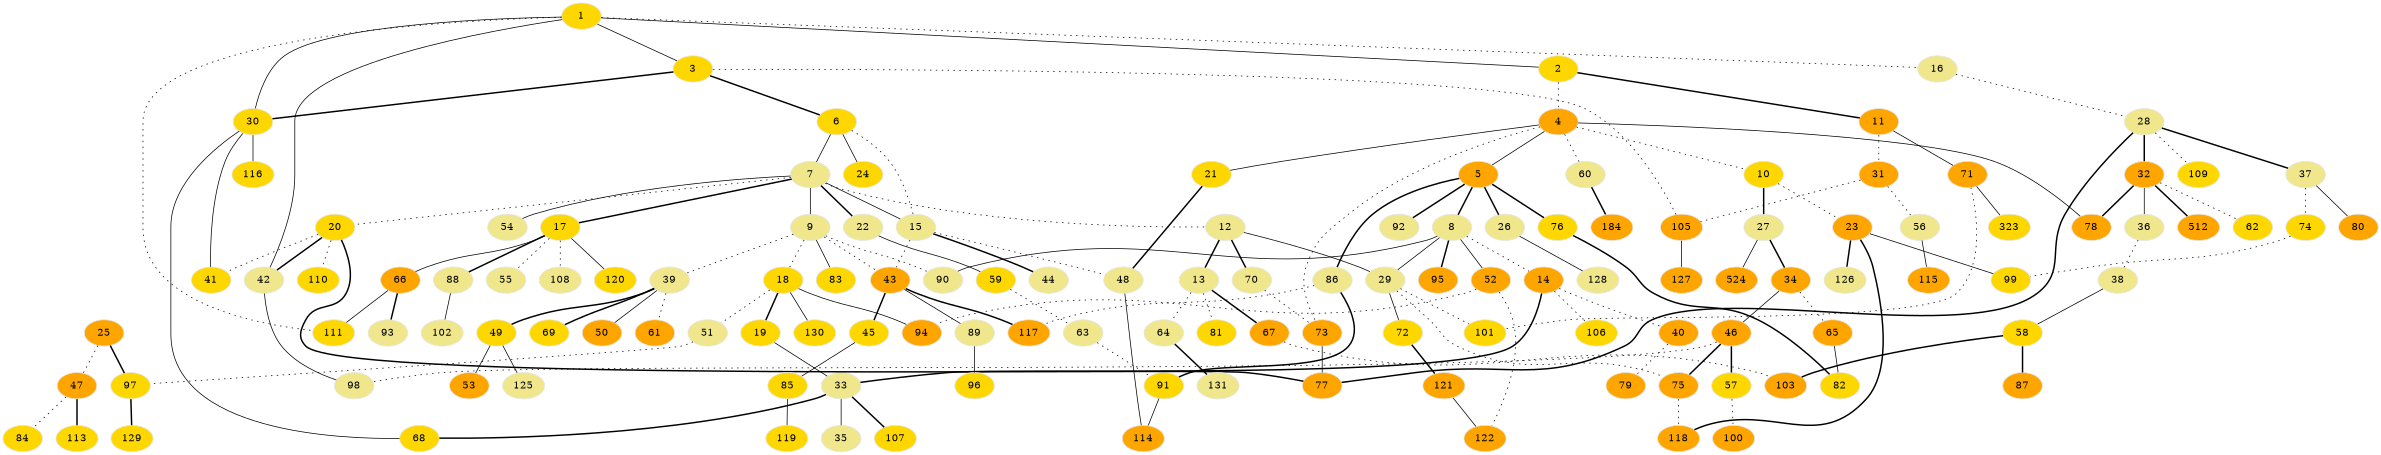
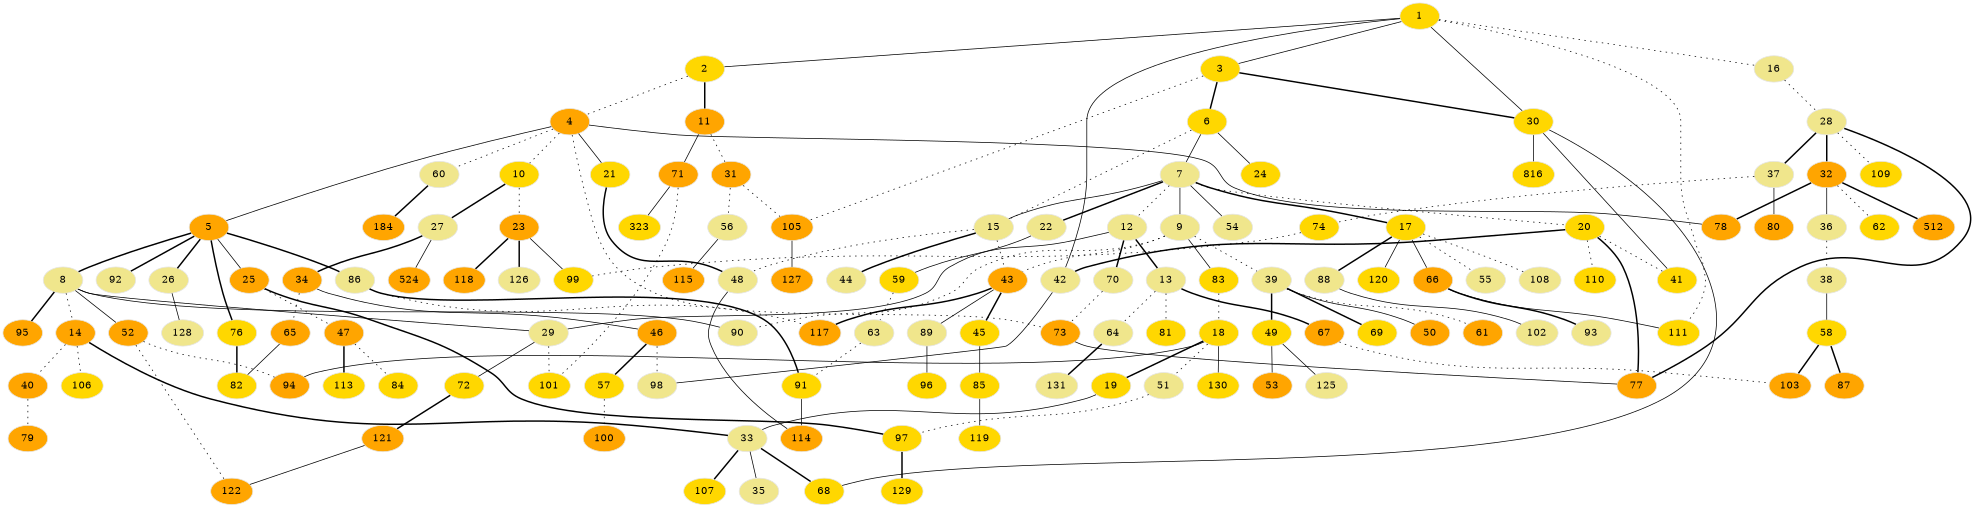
(253, 175) -> (1533, 175)
none -> (229, 254)
(797, 254) -> (1219, 307)
(1679, 386) -> none
